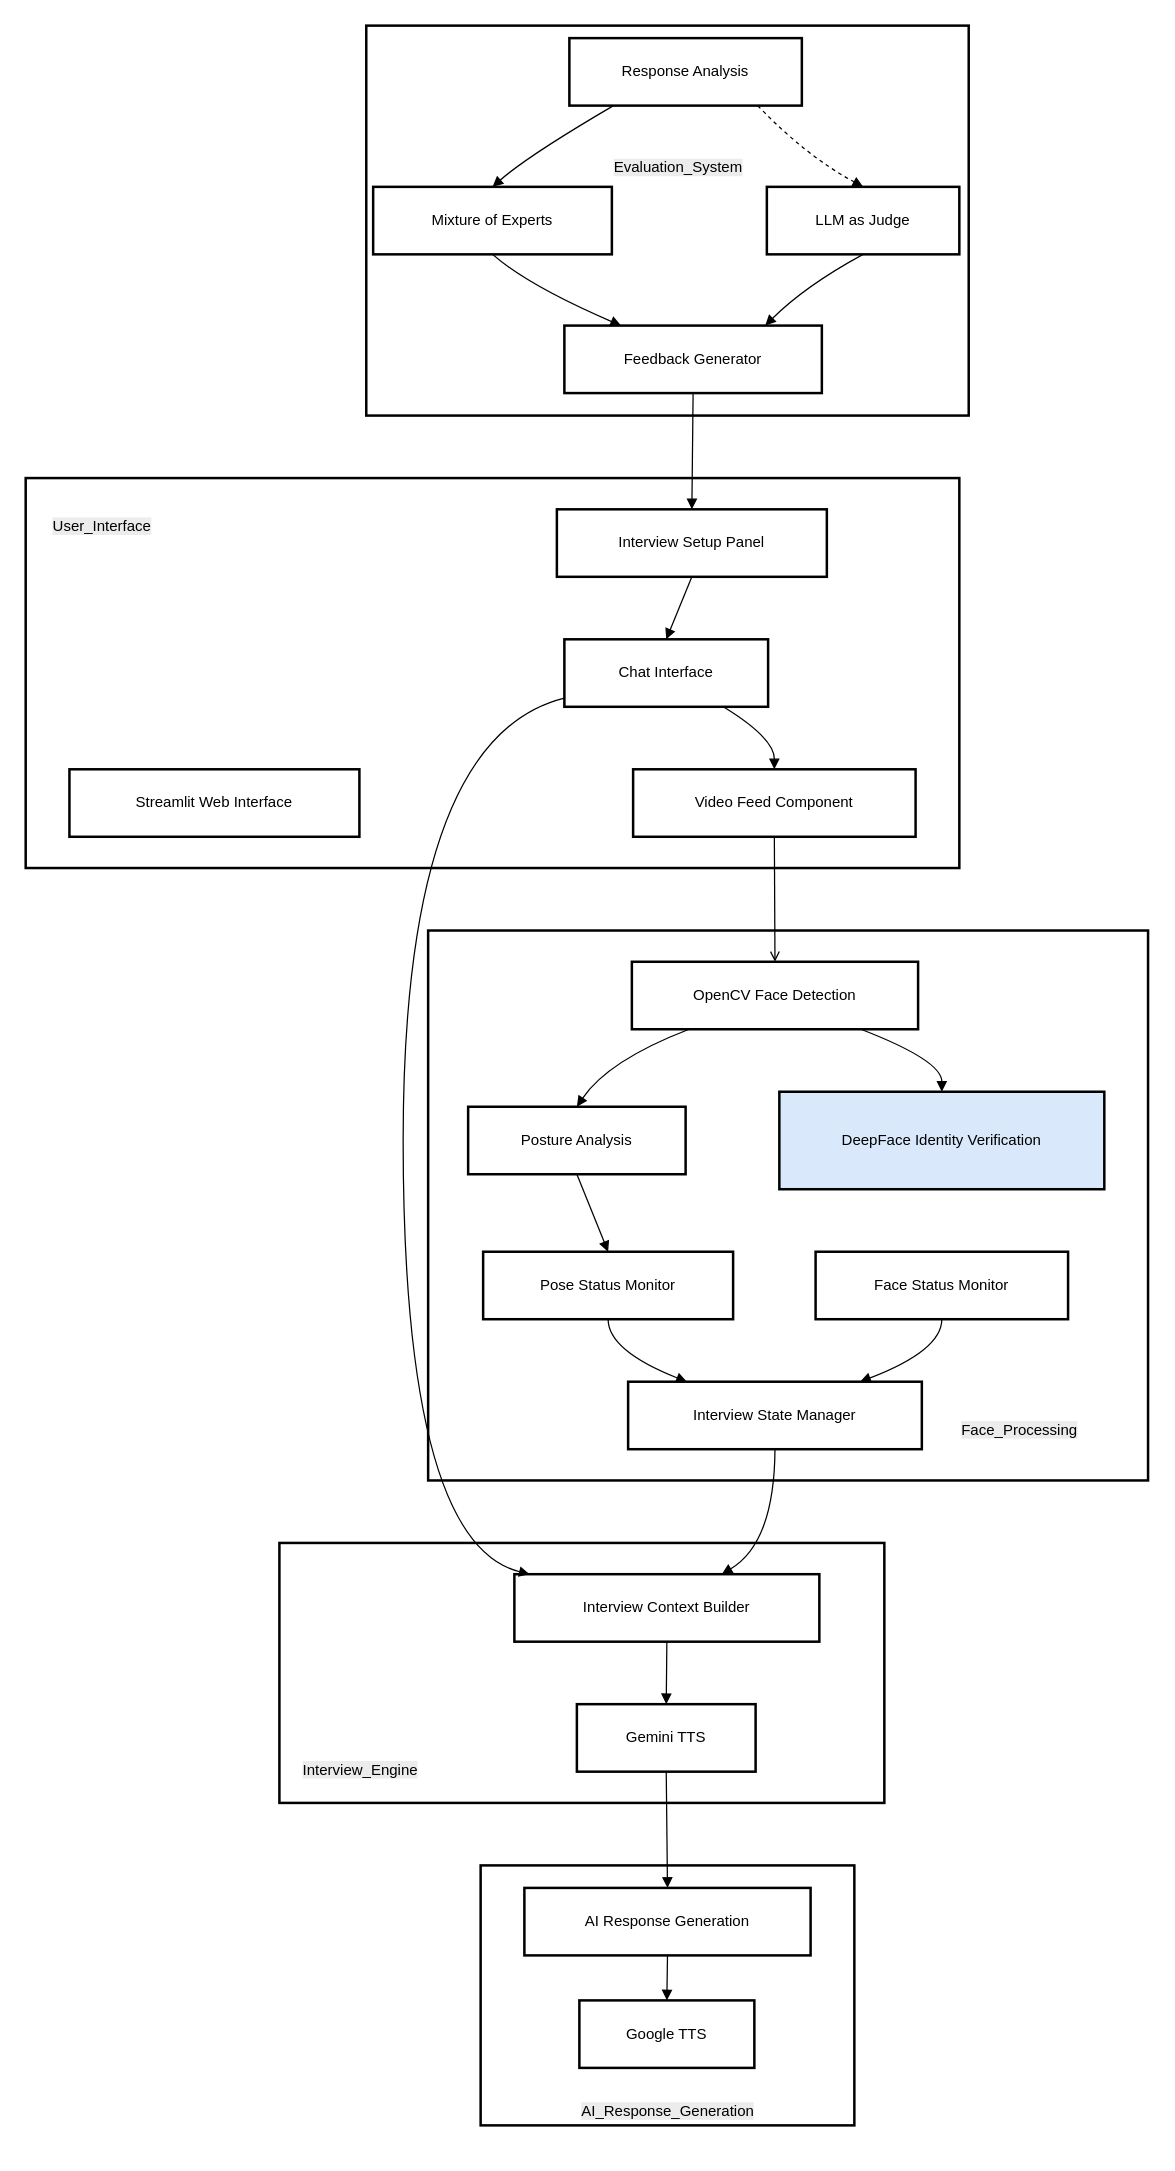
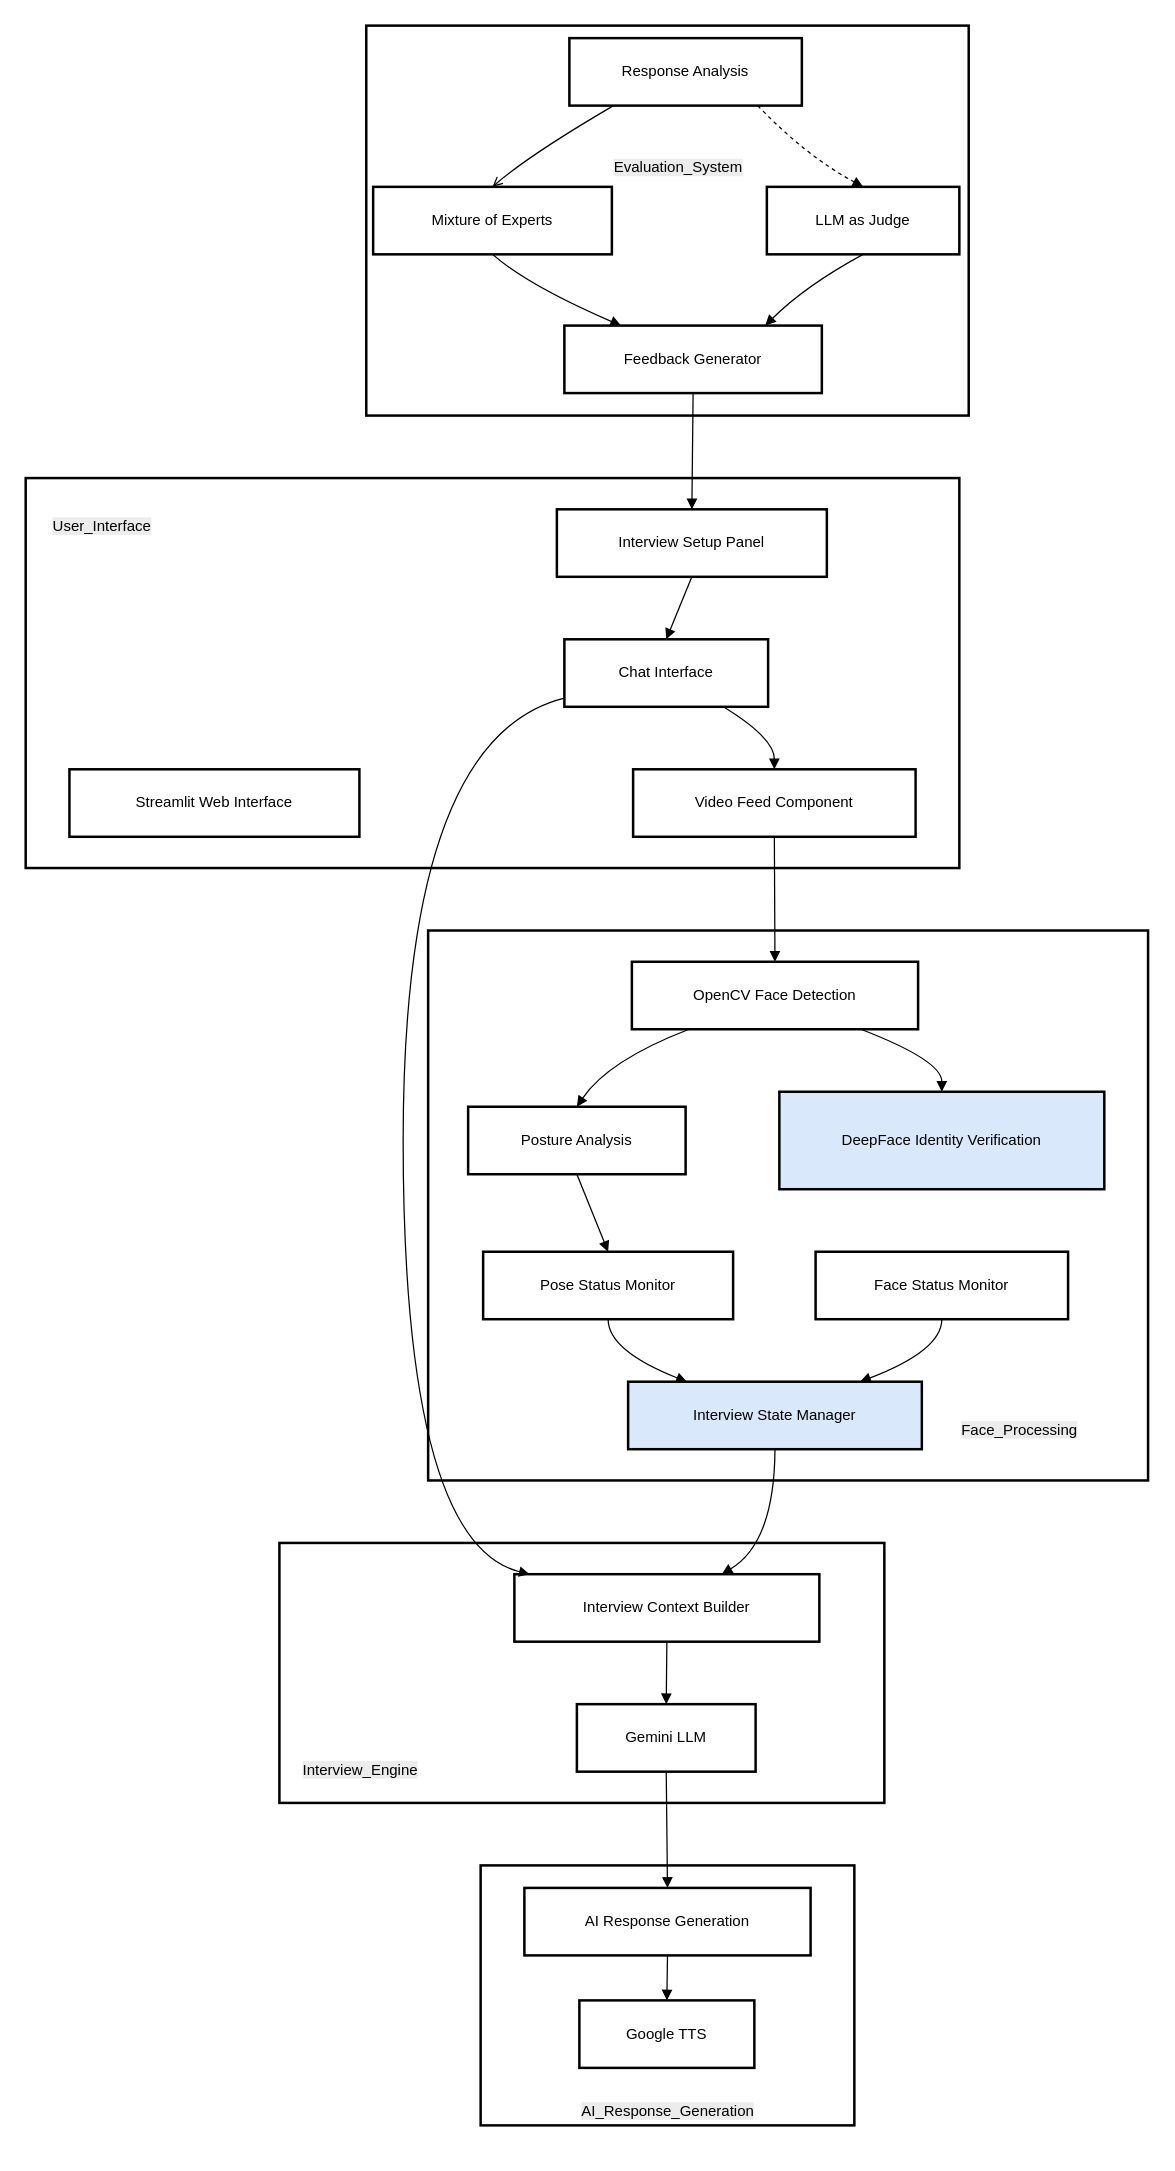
(501, 180) -> (499, 182)
(775, 953) -> (775, 950)
(775, 1416) -> (775, 1416)
(666, 1738) -> (666, 1738)
